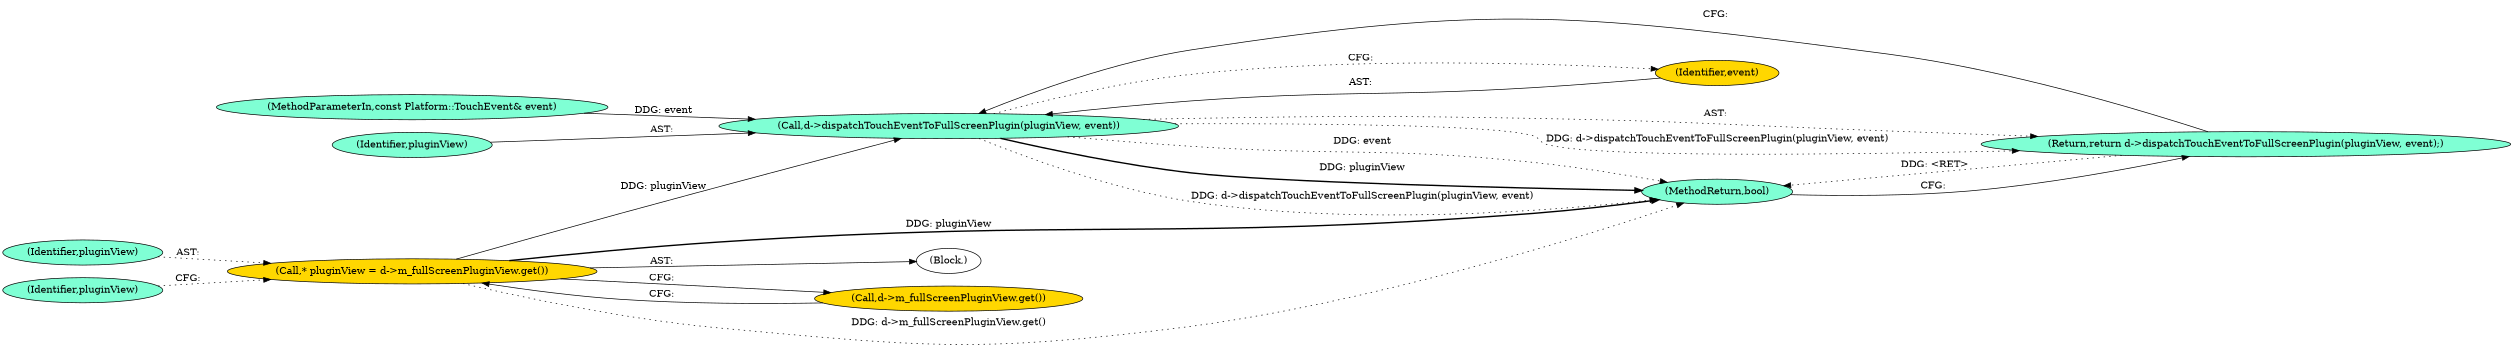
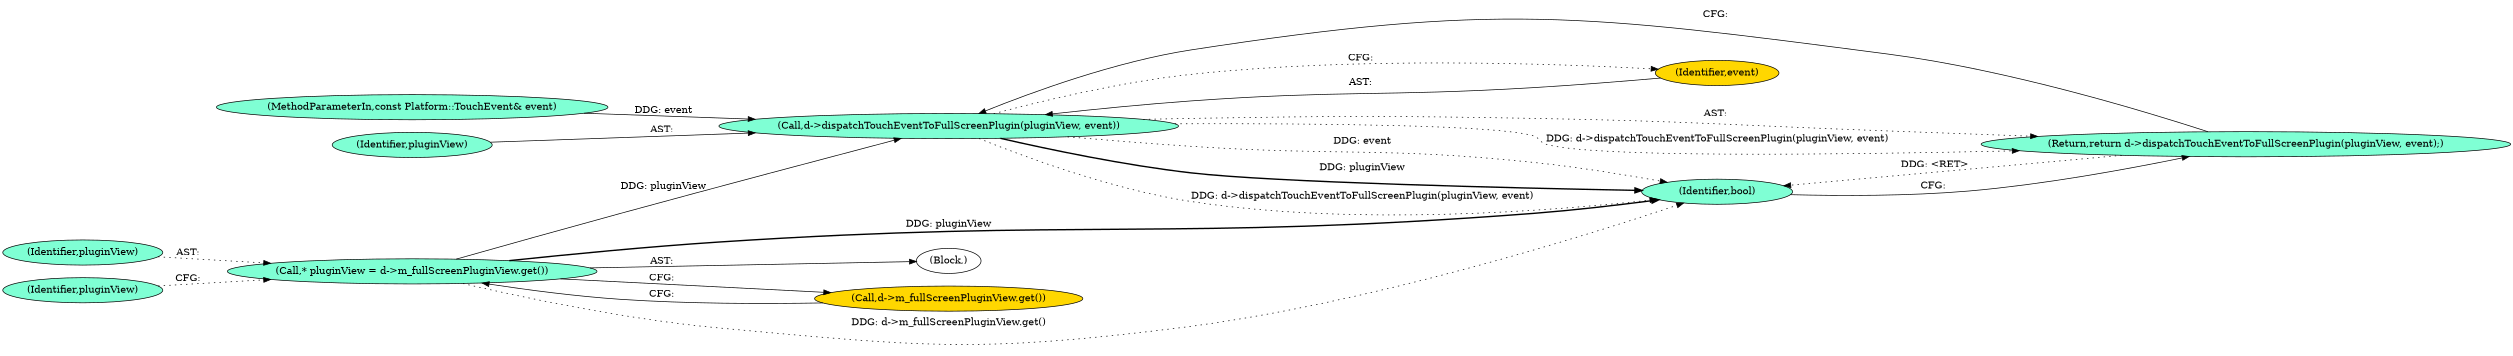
(1717, 192) -> (1717, 192)
(412, 271) -> (412, 271)
